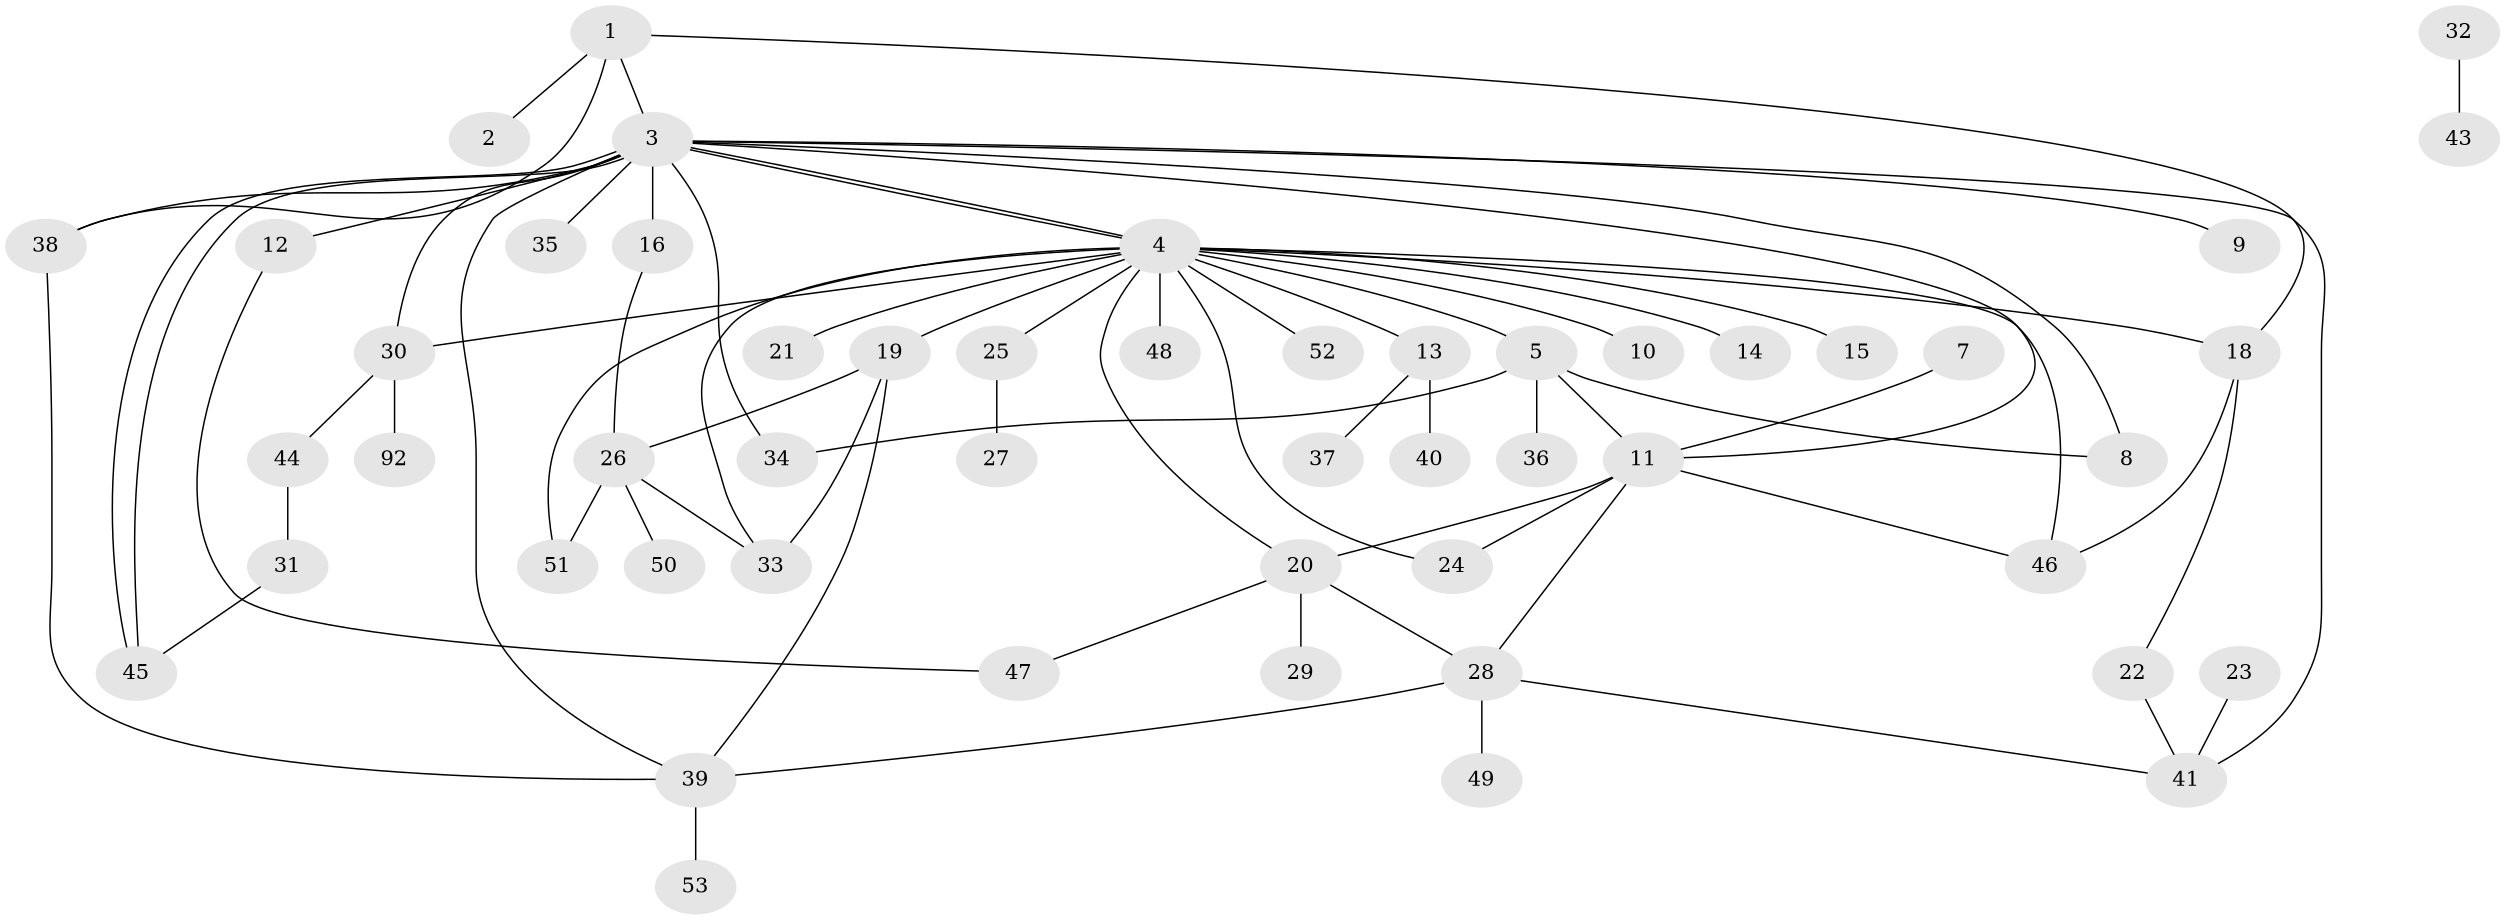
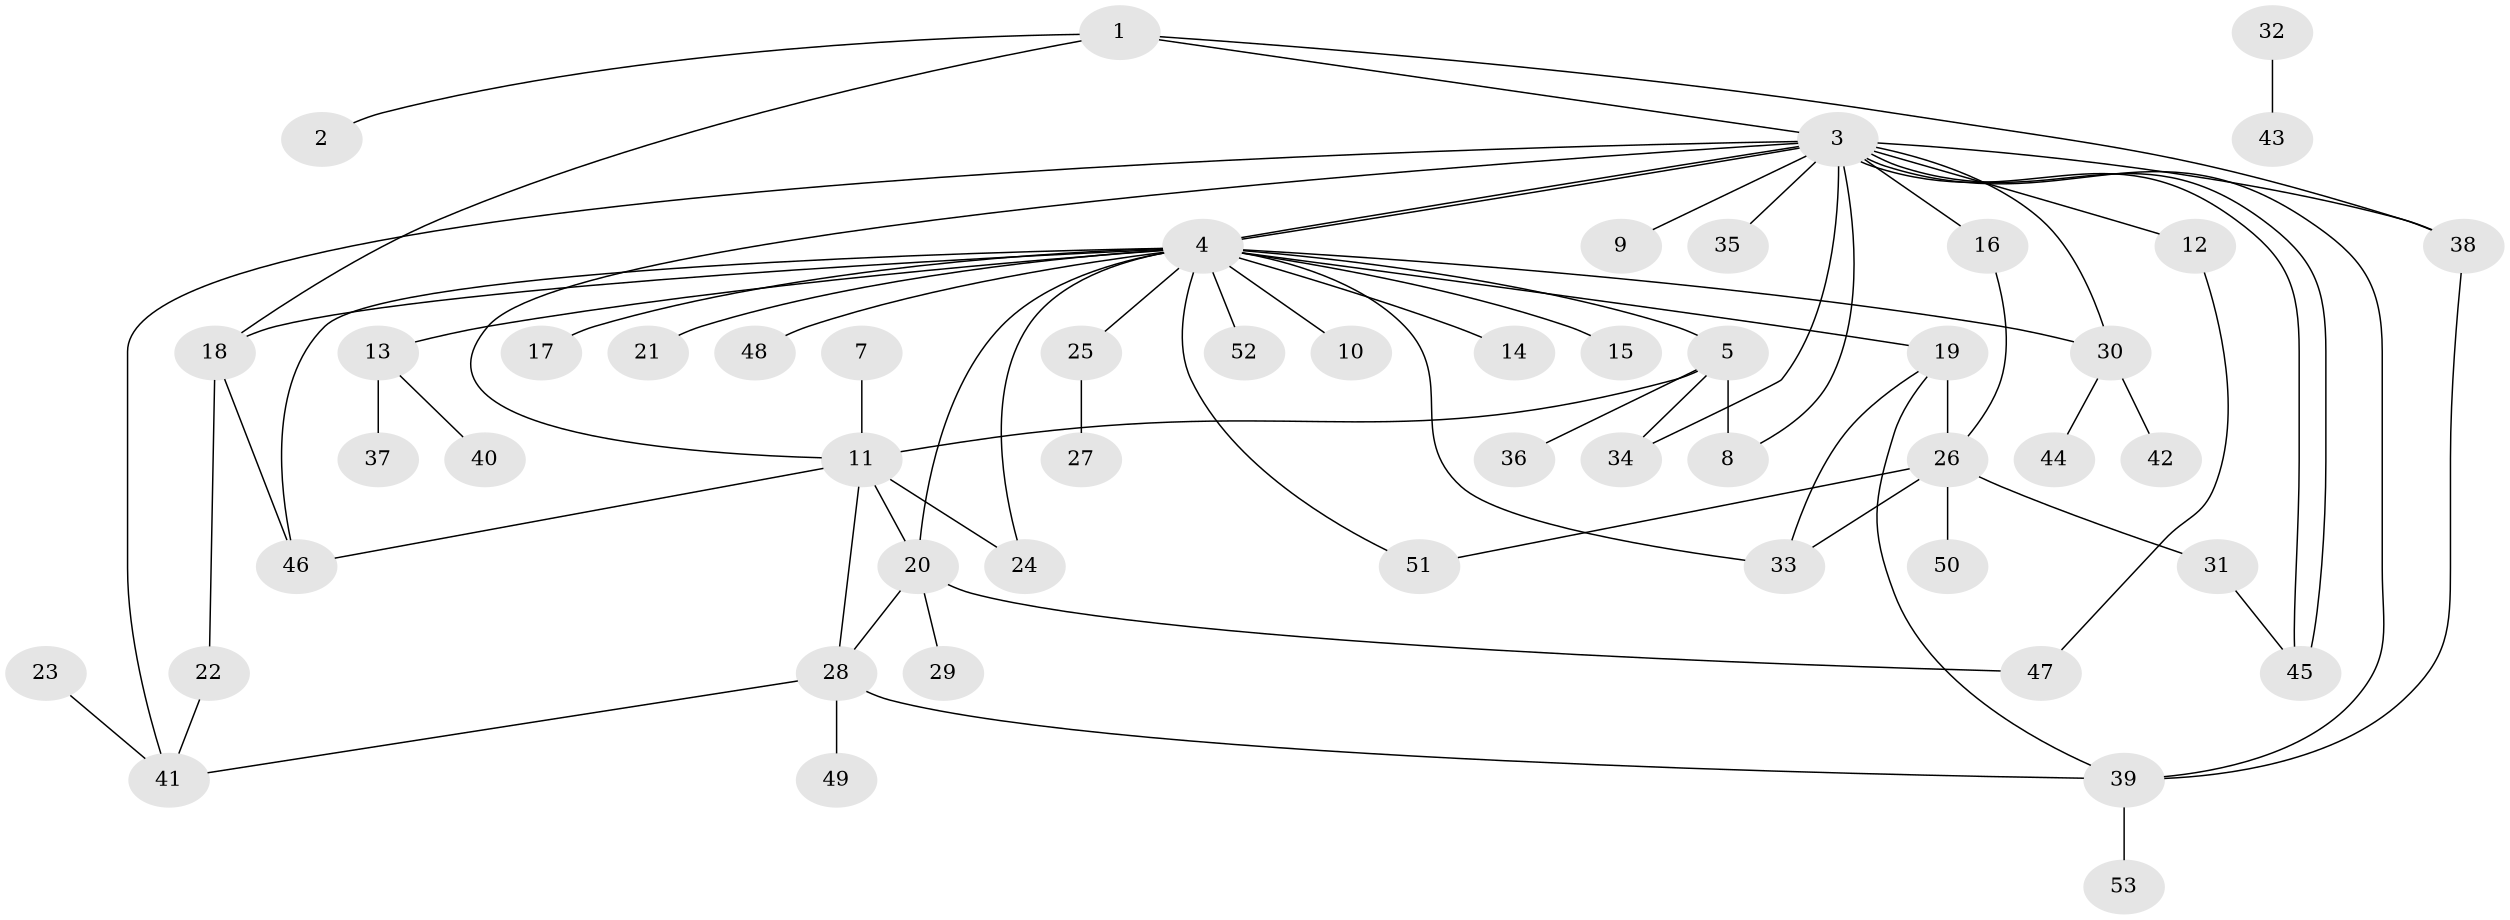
none -> (541, 353)
(395, 460) -> (2161, 460)
(288, 513) -> (2080, 517)
